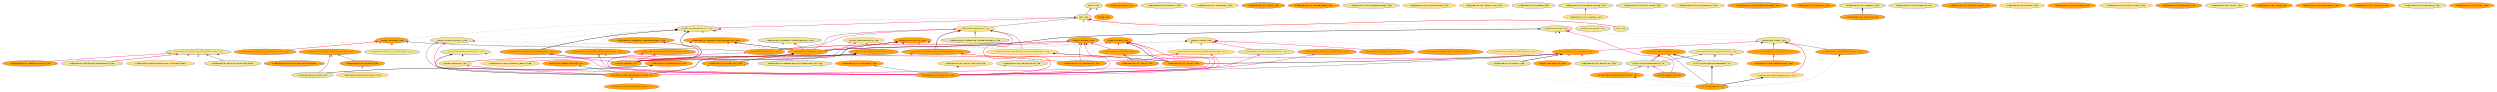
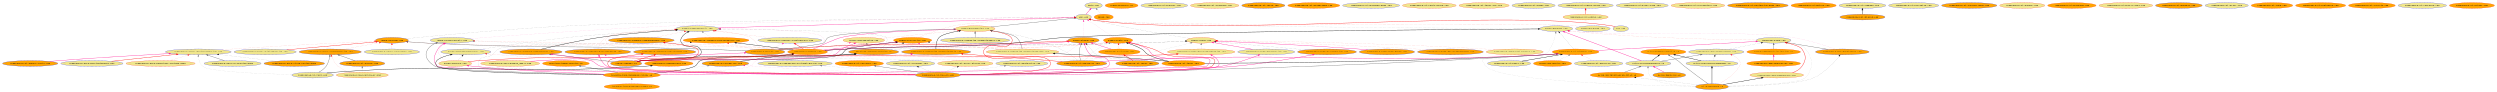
(1625, 51) -> (1603, 46)
(265, 52) -> (265, 52)
none -> (911, 63)
